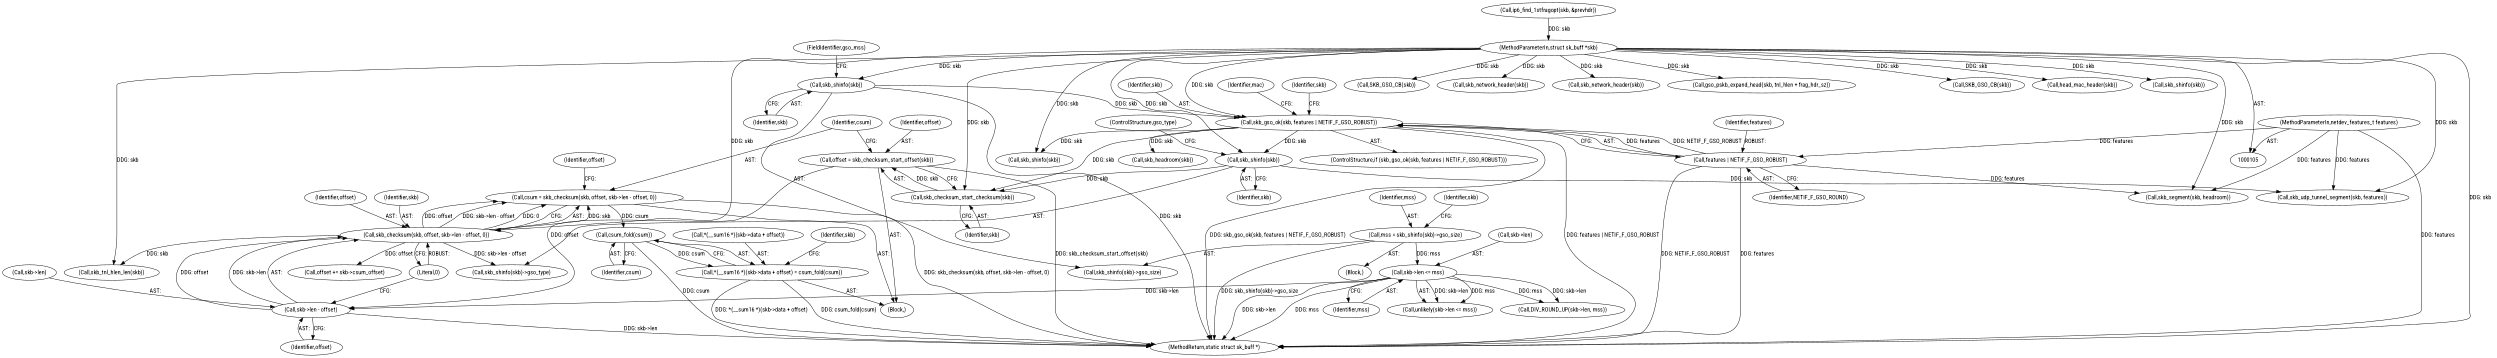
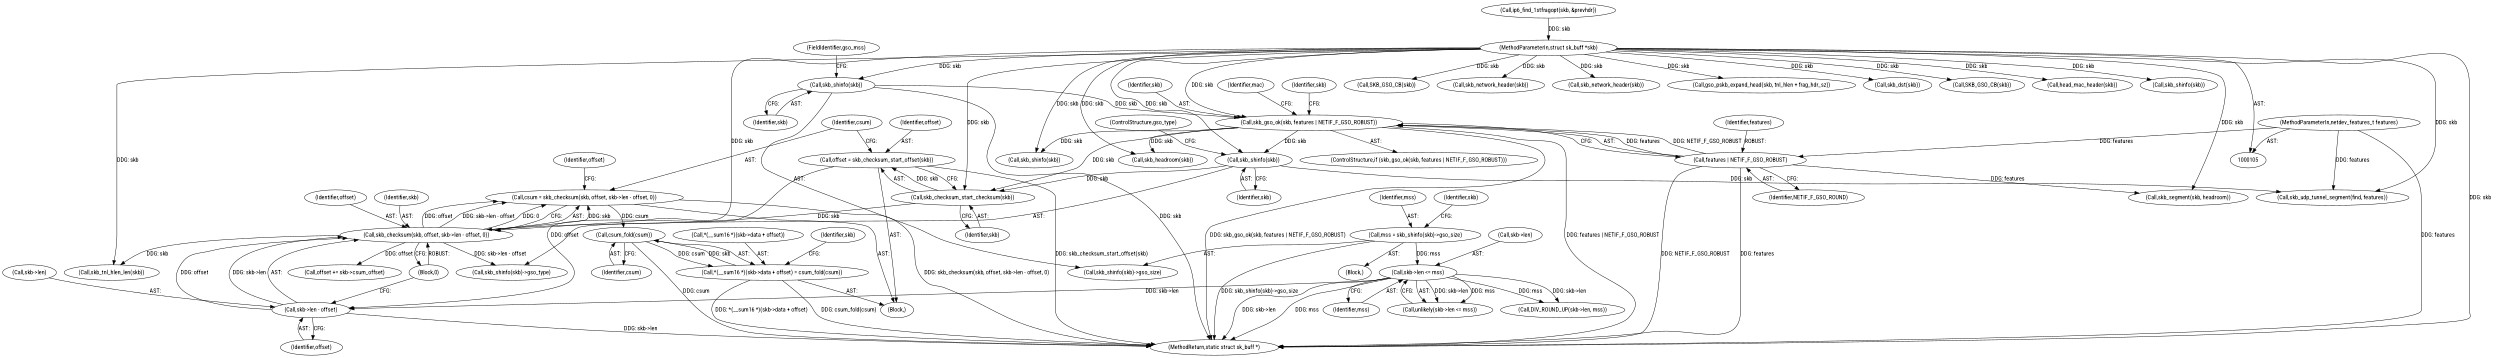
none -> (1111, 68)
none -> (1898, 85)
(2275, 165) -> none
(2333, 198) -> (2333, 198)
none -> (778, 217)
(720, 254) -> (720, 254)
(429, 273) -> (429, 273)
none -> (1402, 295)
